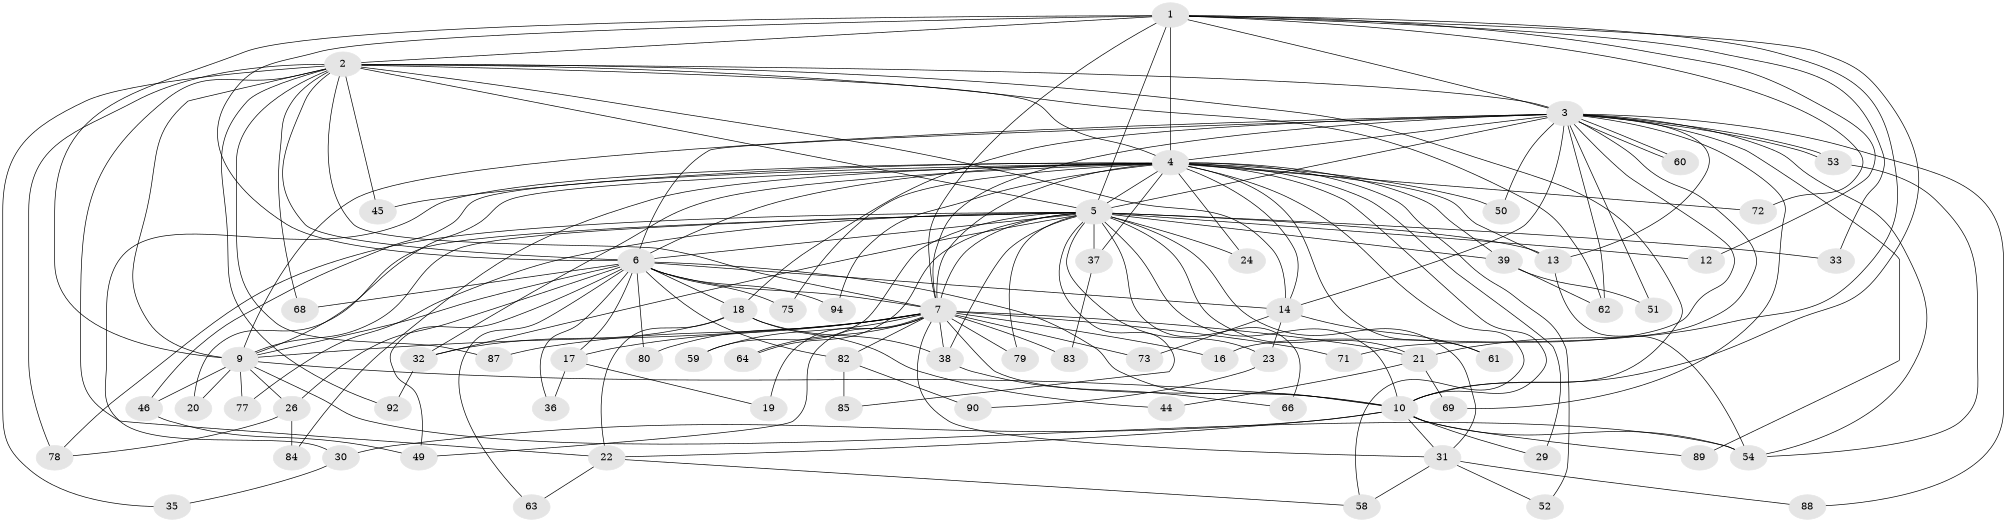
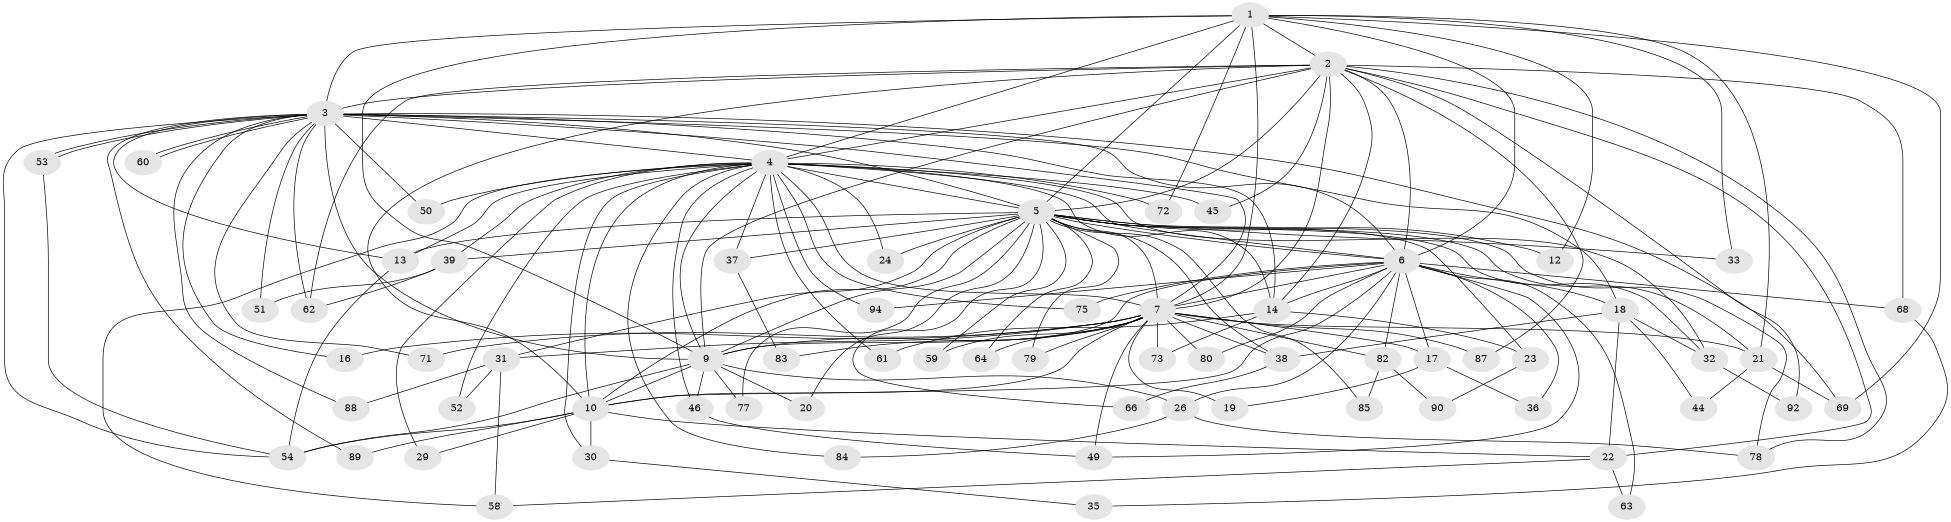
(1877, 87) -> (1770, 55)
(3, 215) -> (1588, 488)
(1421, 433) -> none
